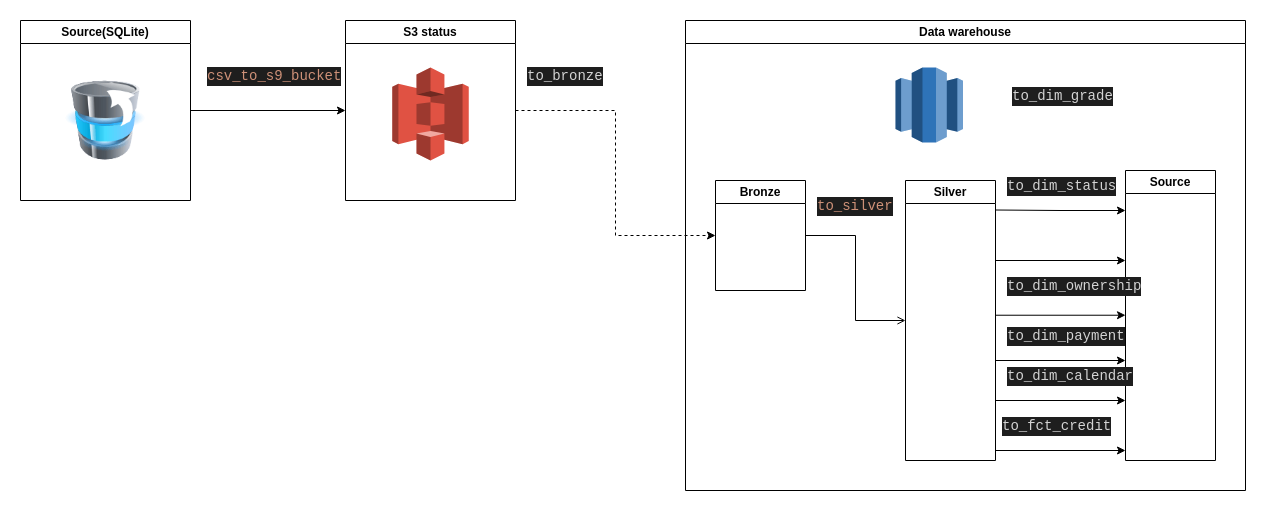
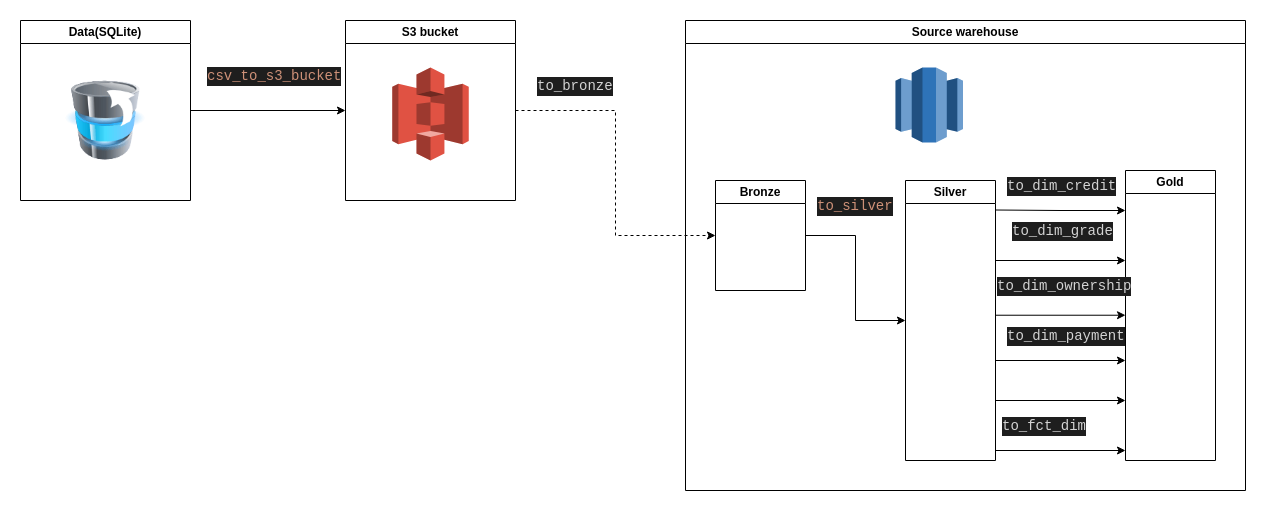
(106, 33) -> (106, 33)
(431, 33) -> (431, 33)
(966, 33) -> (966, 33)
(261, 75) -> (261, 75)
(591, 81) -> (601, 91)
(1063, 98) -> (1063, 233)
(1171, 183) -> (1171, 183)
(1050, 185) -> (1048, 185)
(1056, 286) -> (1046, 286)
(899, 321) -> (897, 321)
(1063, 376) -> none
(1045, 425) -> (1035, 425)
